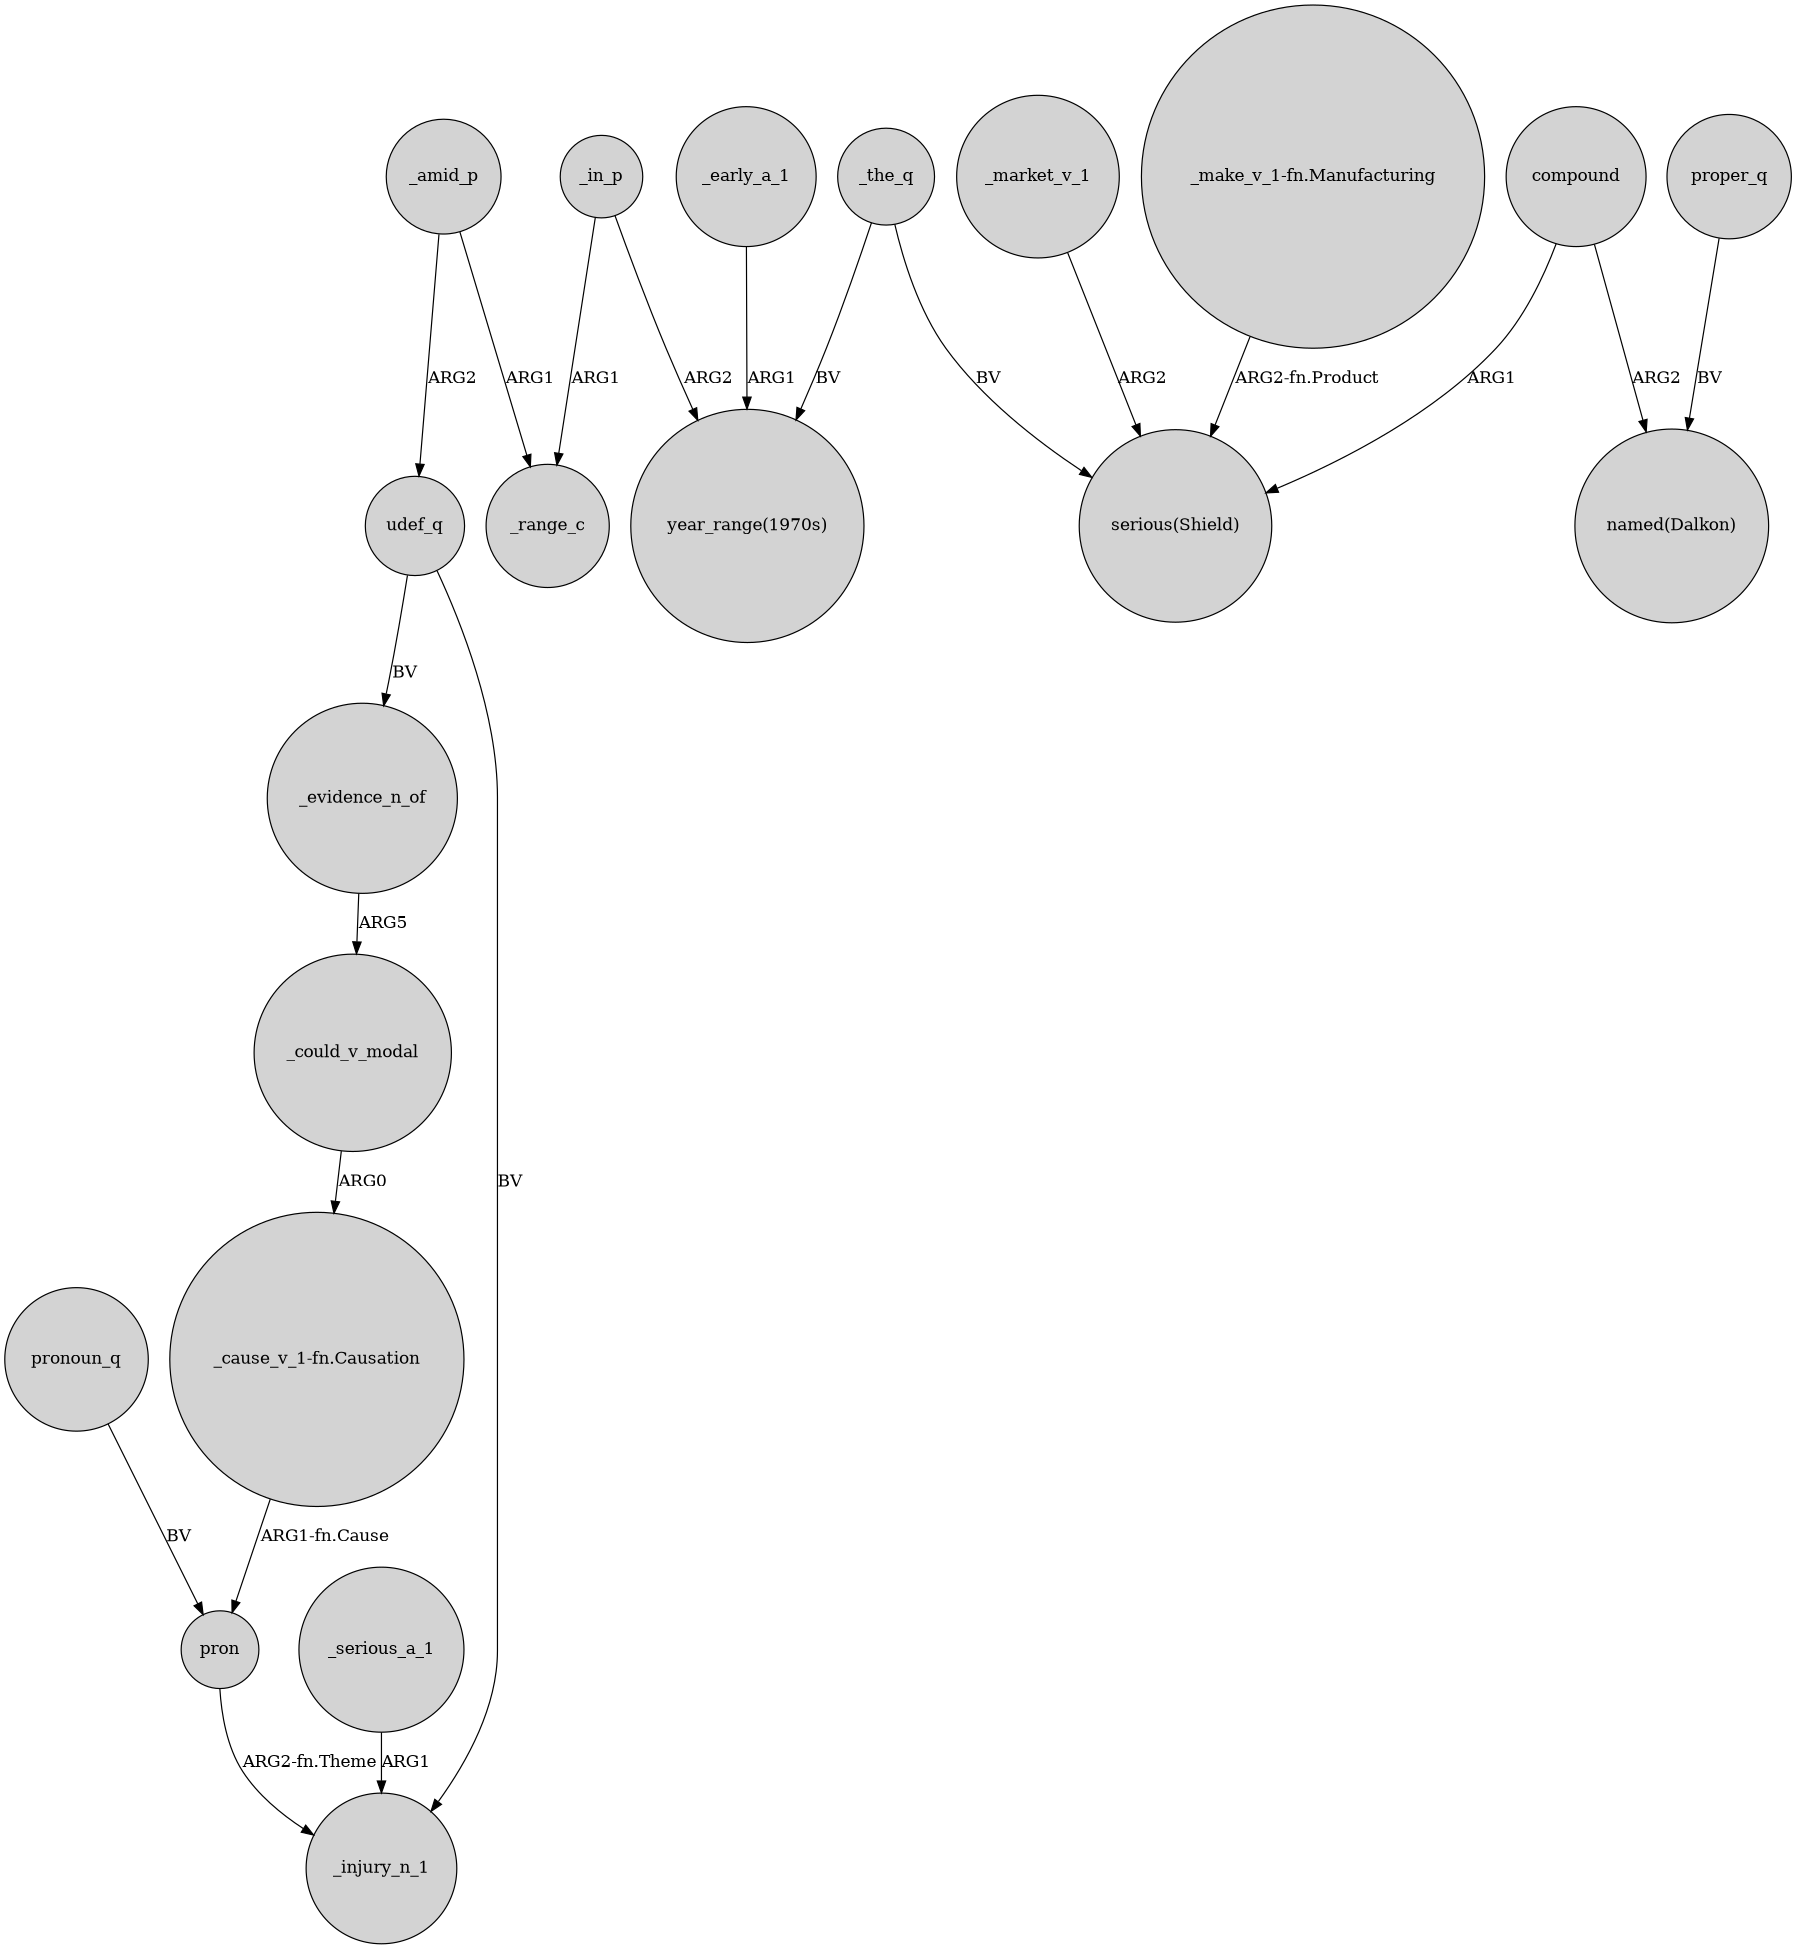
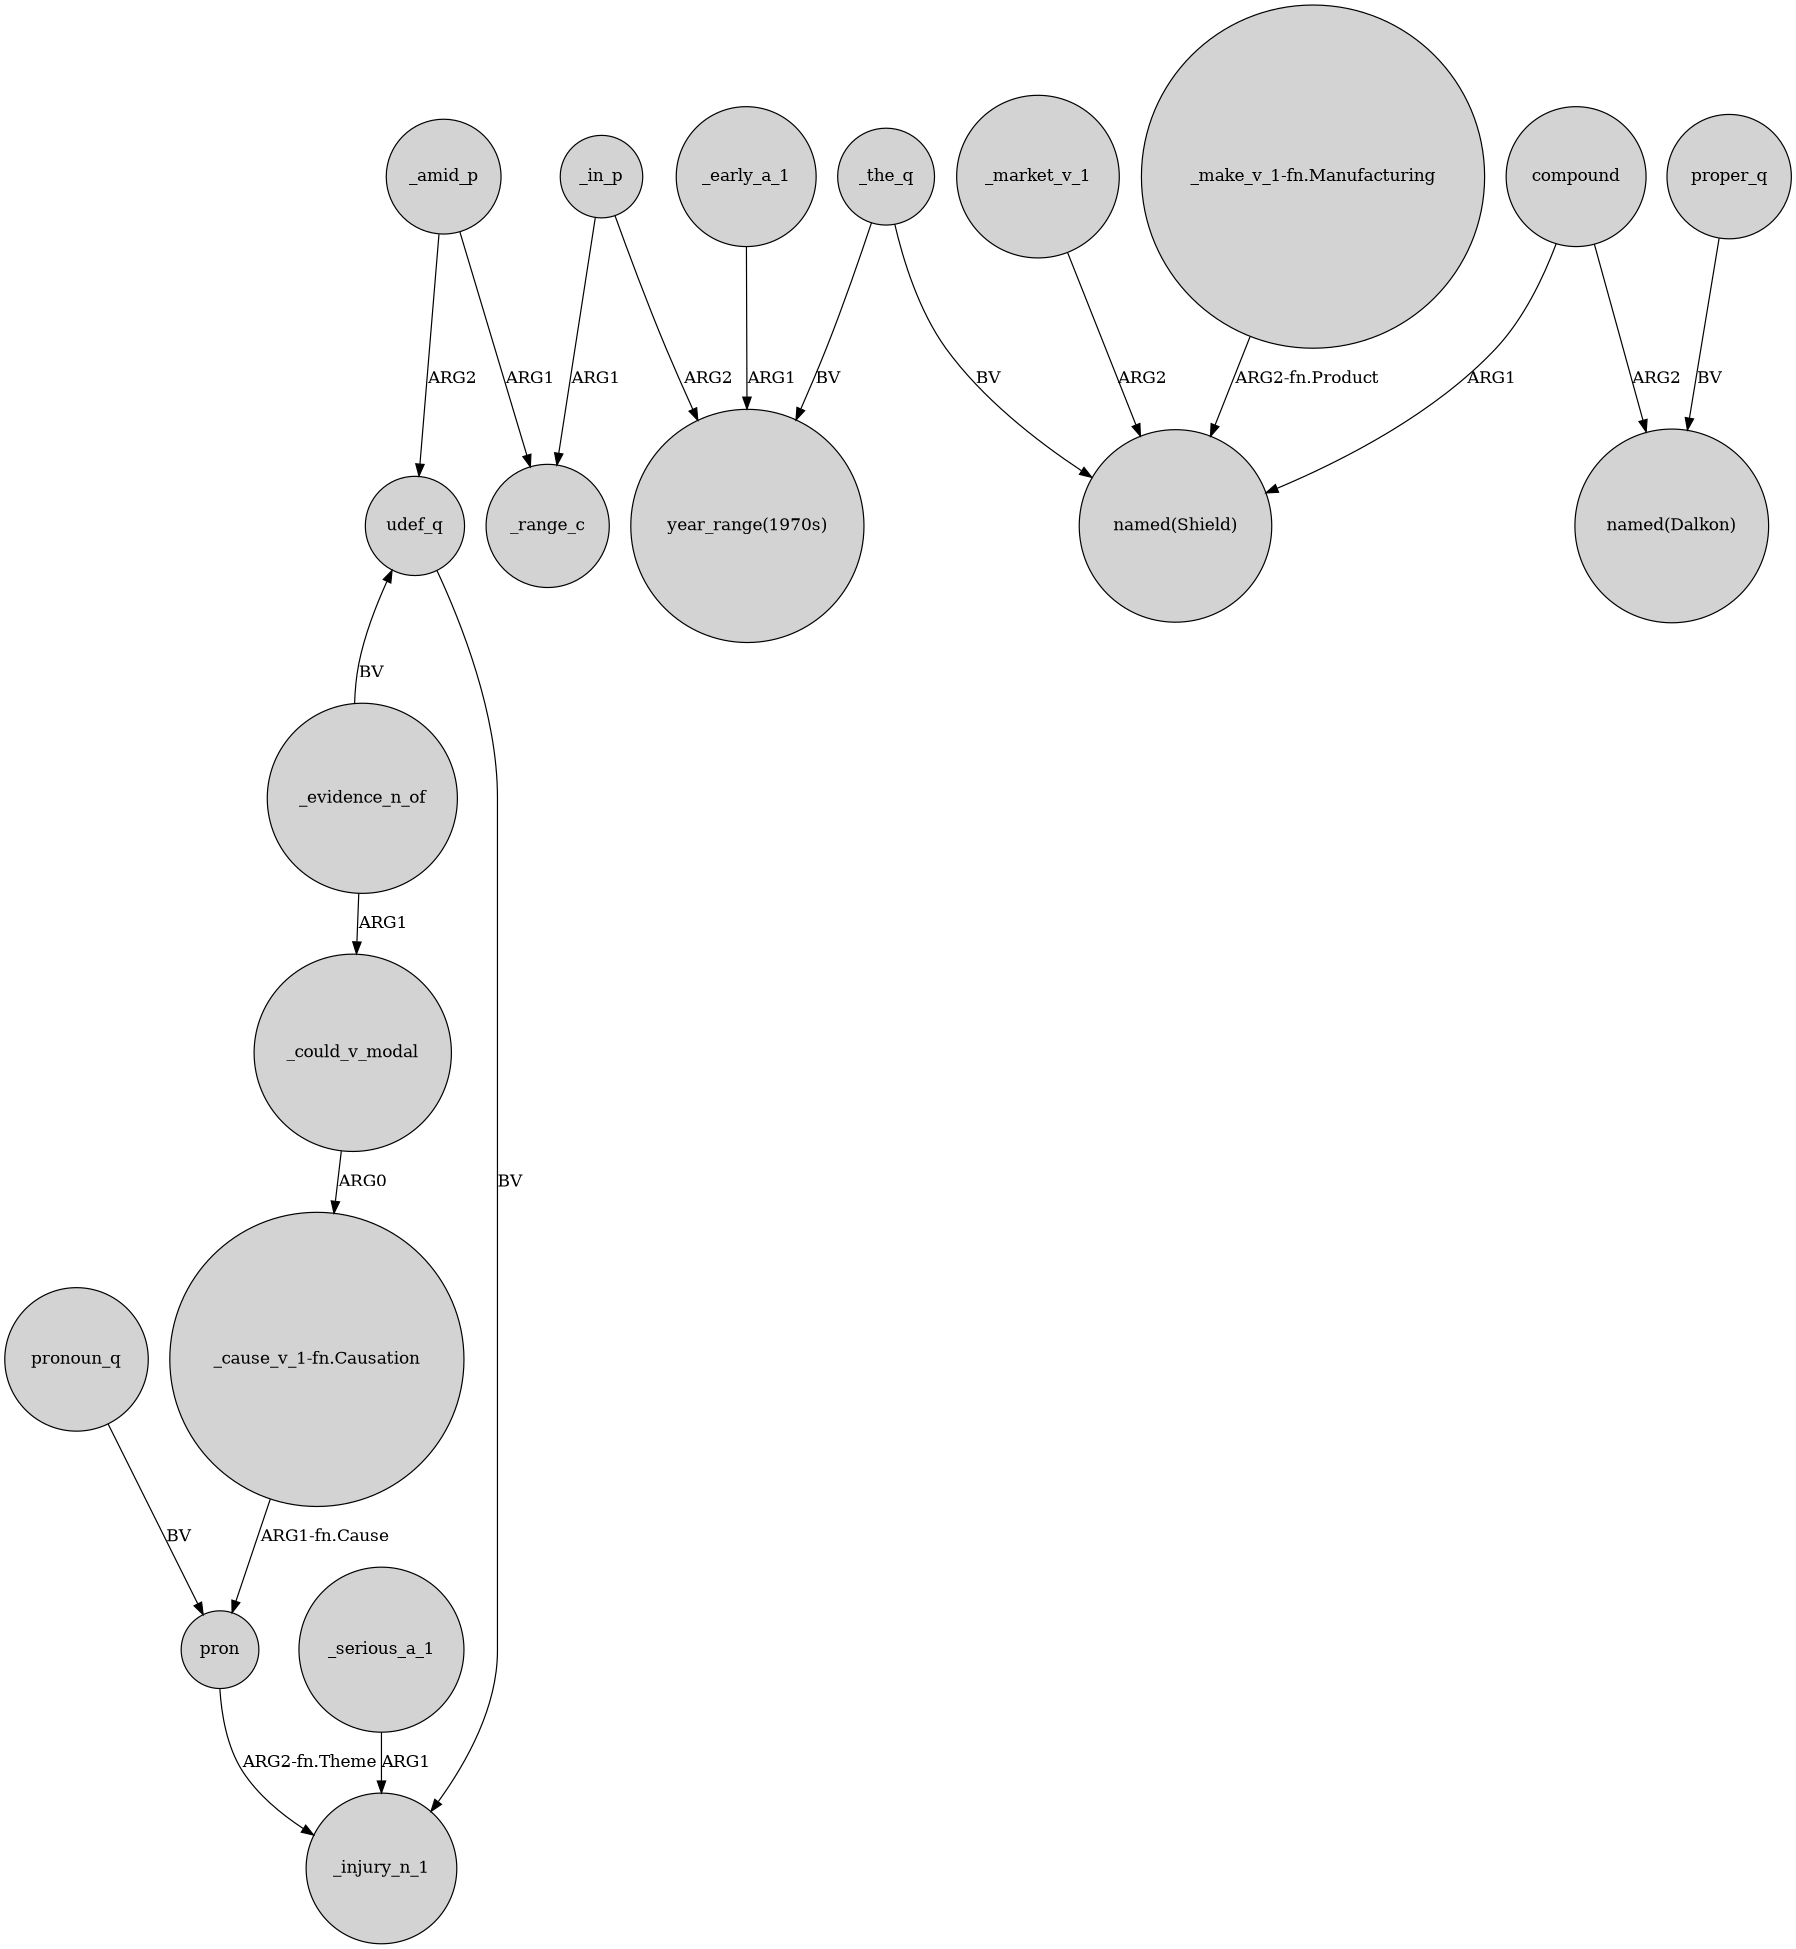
(1175, 526) -> (1175, 526)
(397, 635) -> (364, 641)
(383, 924) -> (383, 924)
